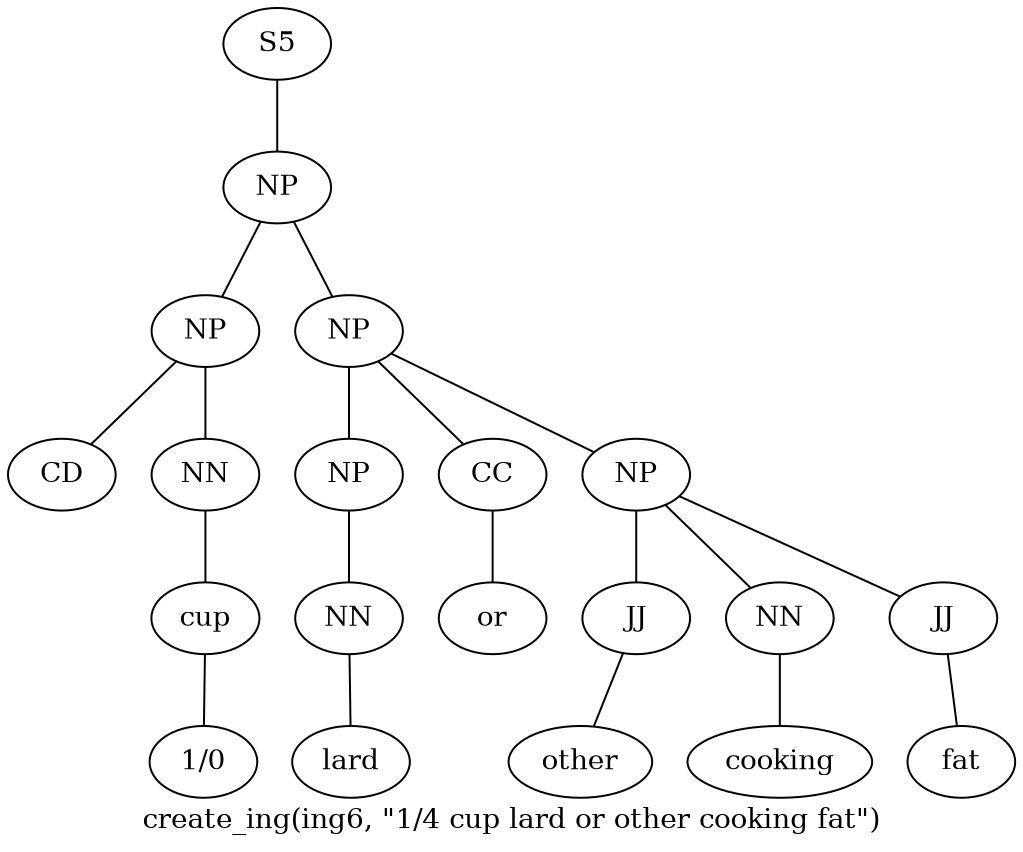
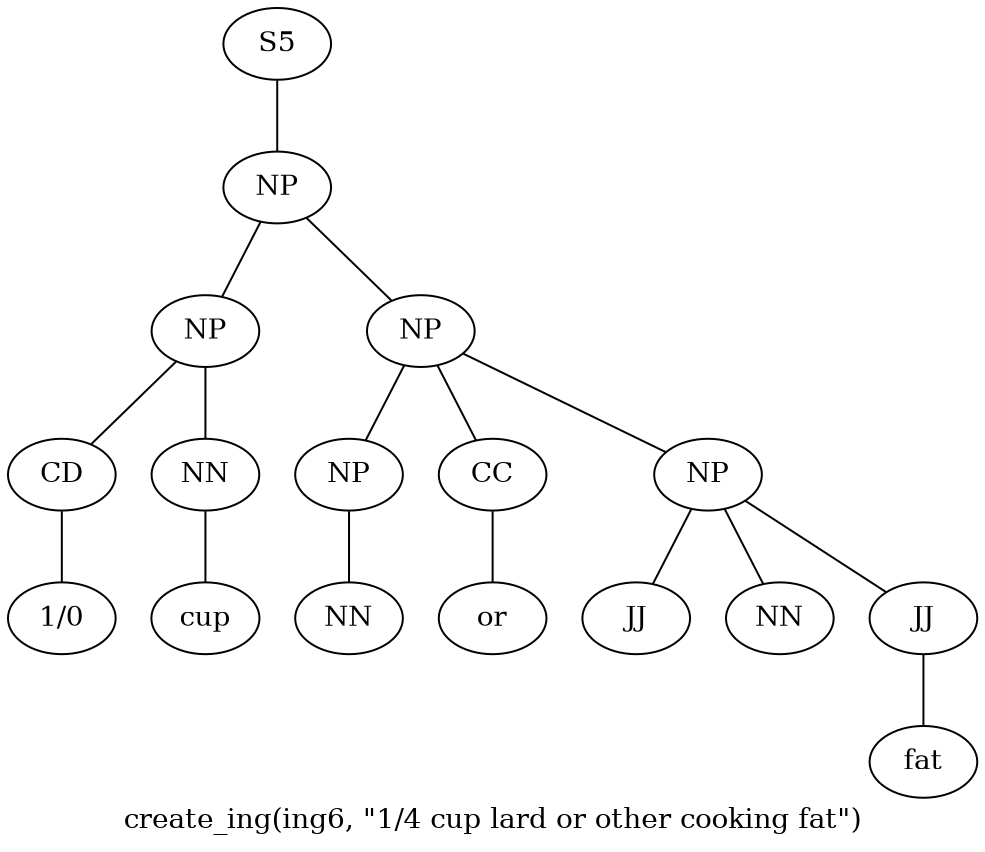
(204, 690) -> (62, 547)
(351, 762) -> none
(580, 762) -> none
(780, 762) -> none
